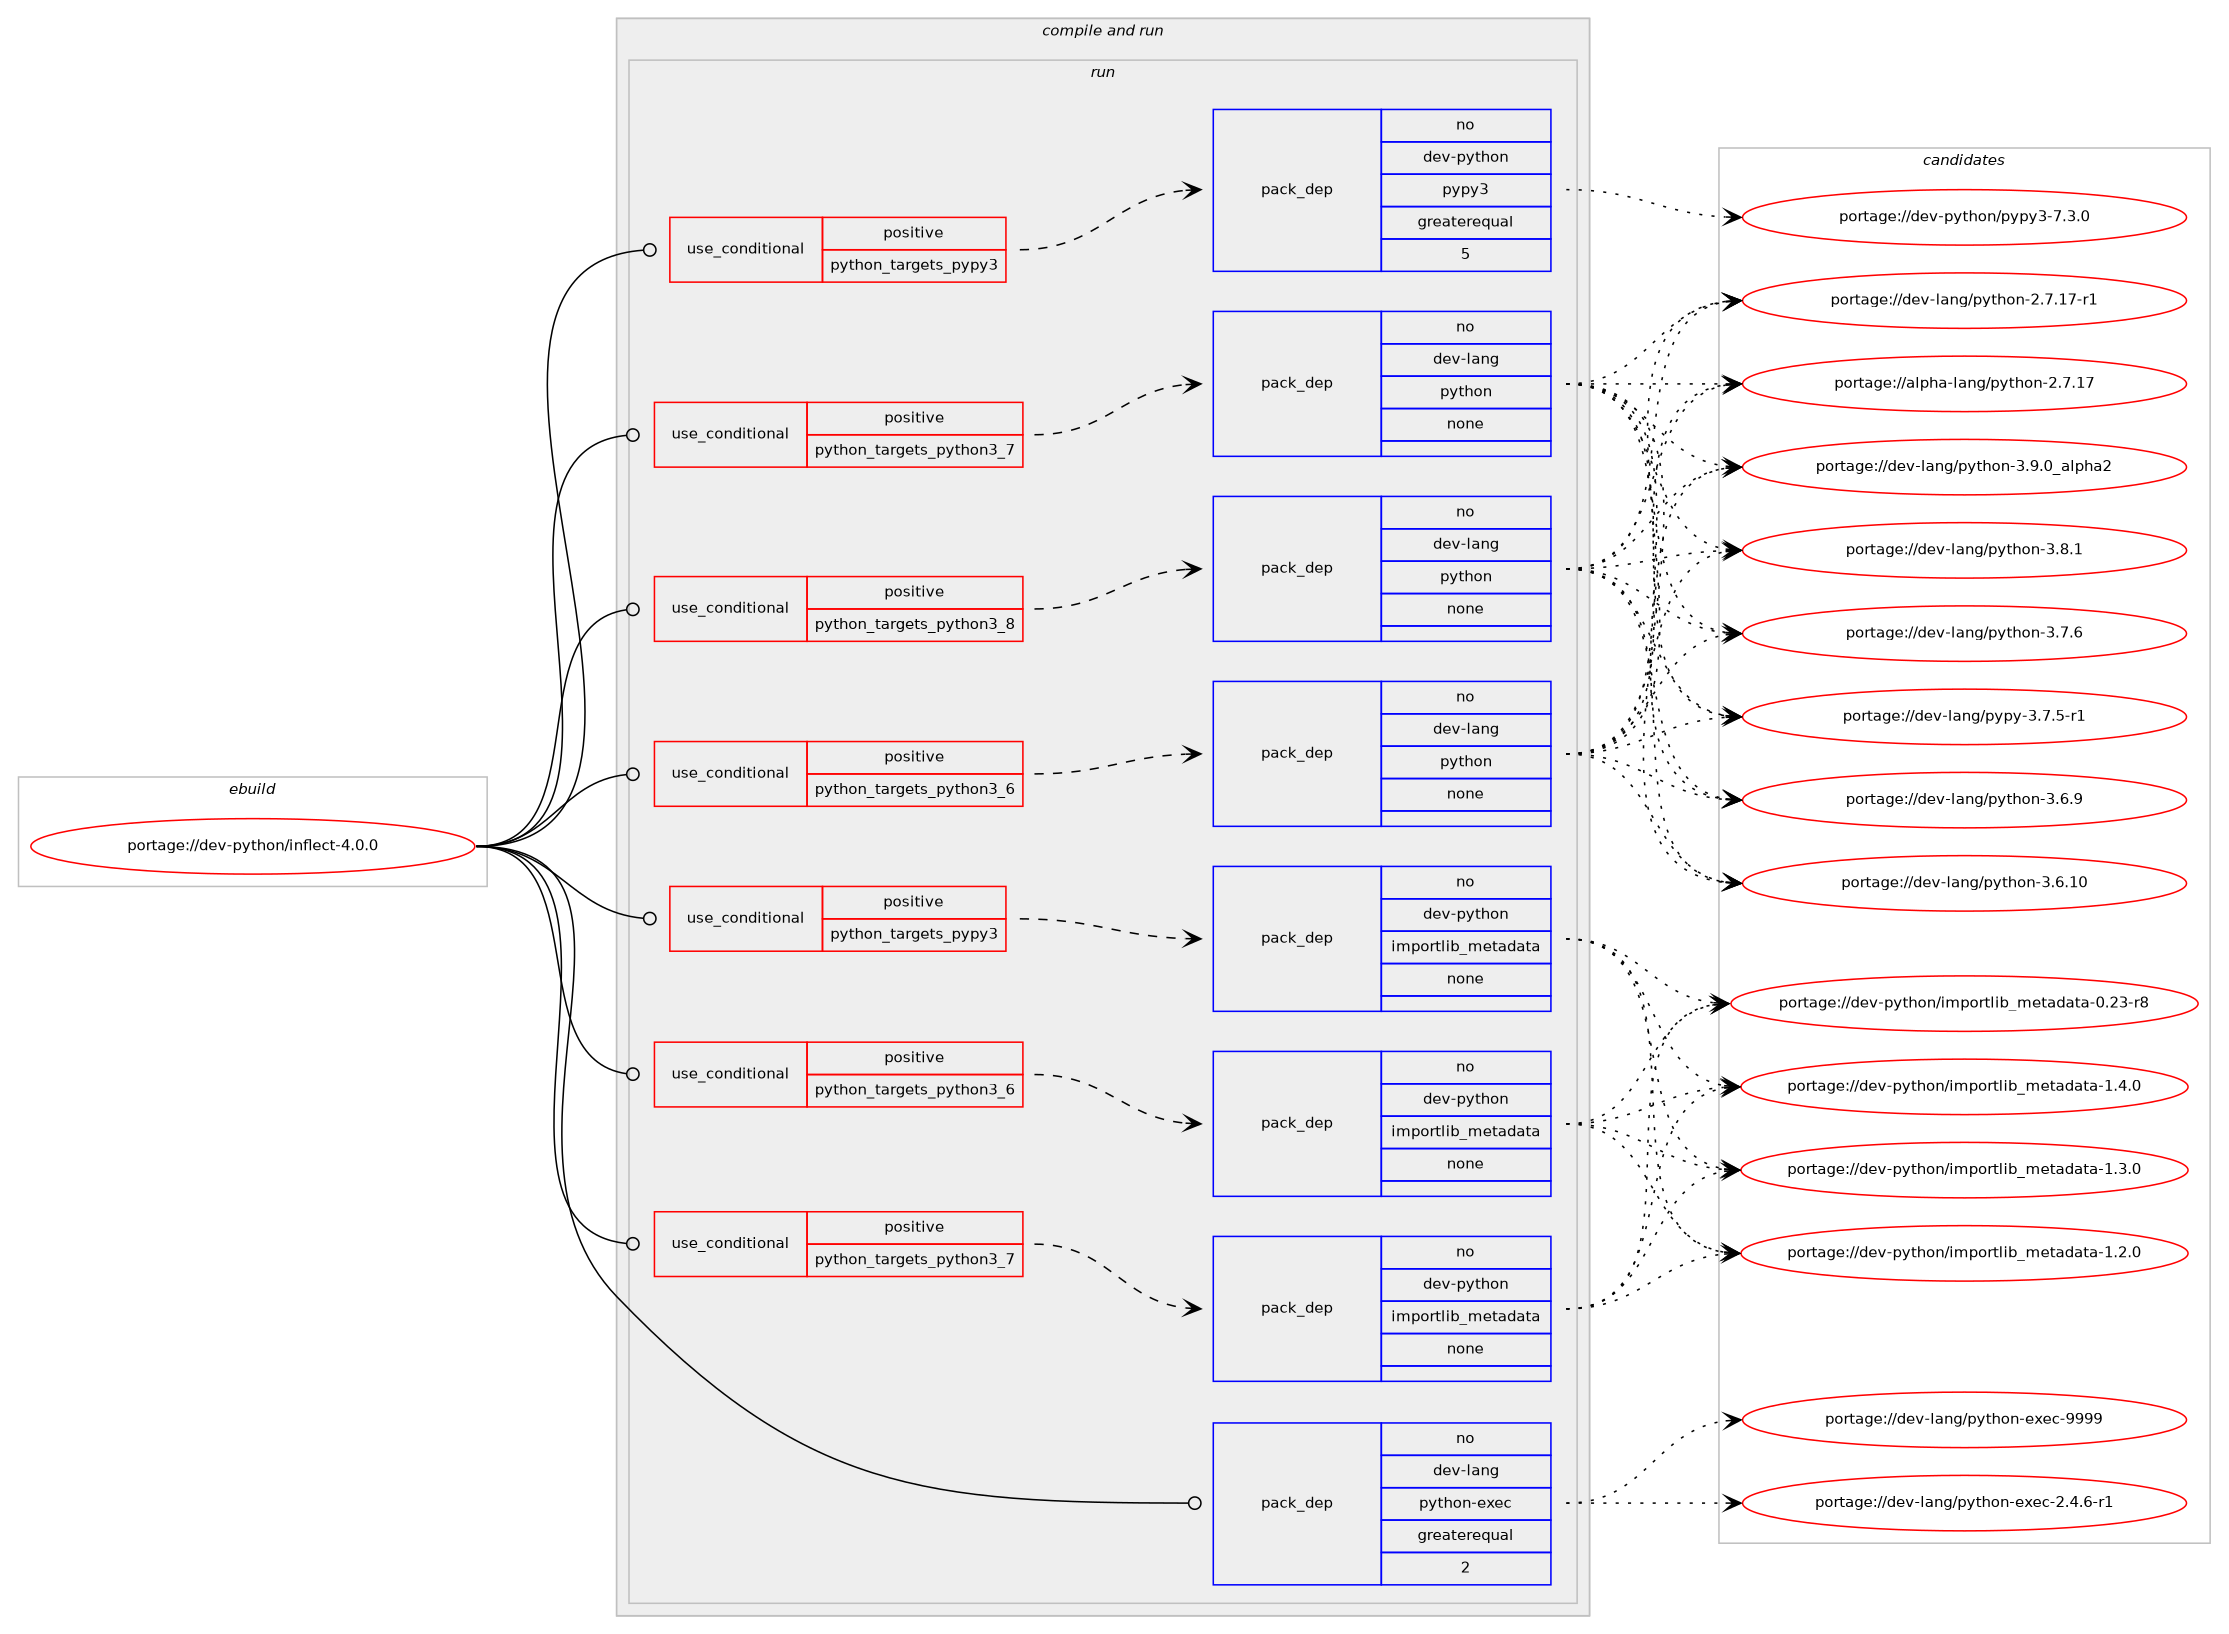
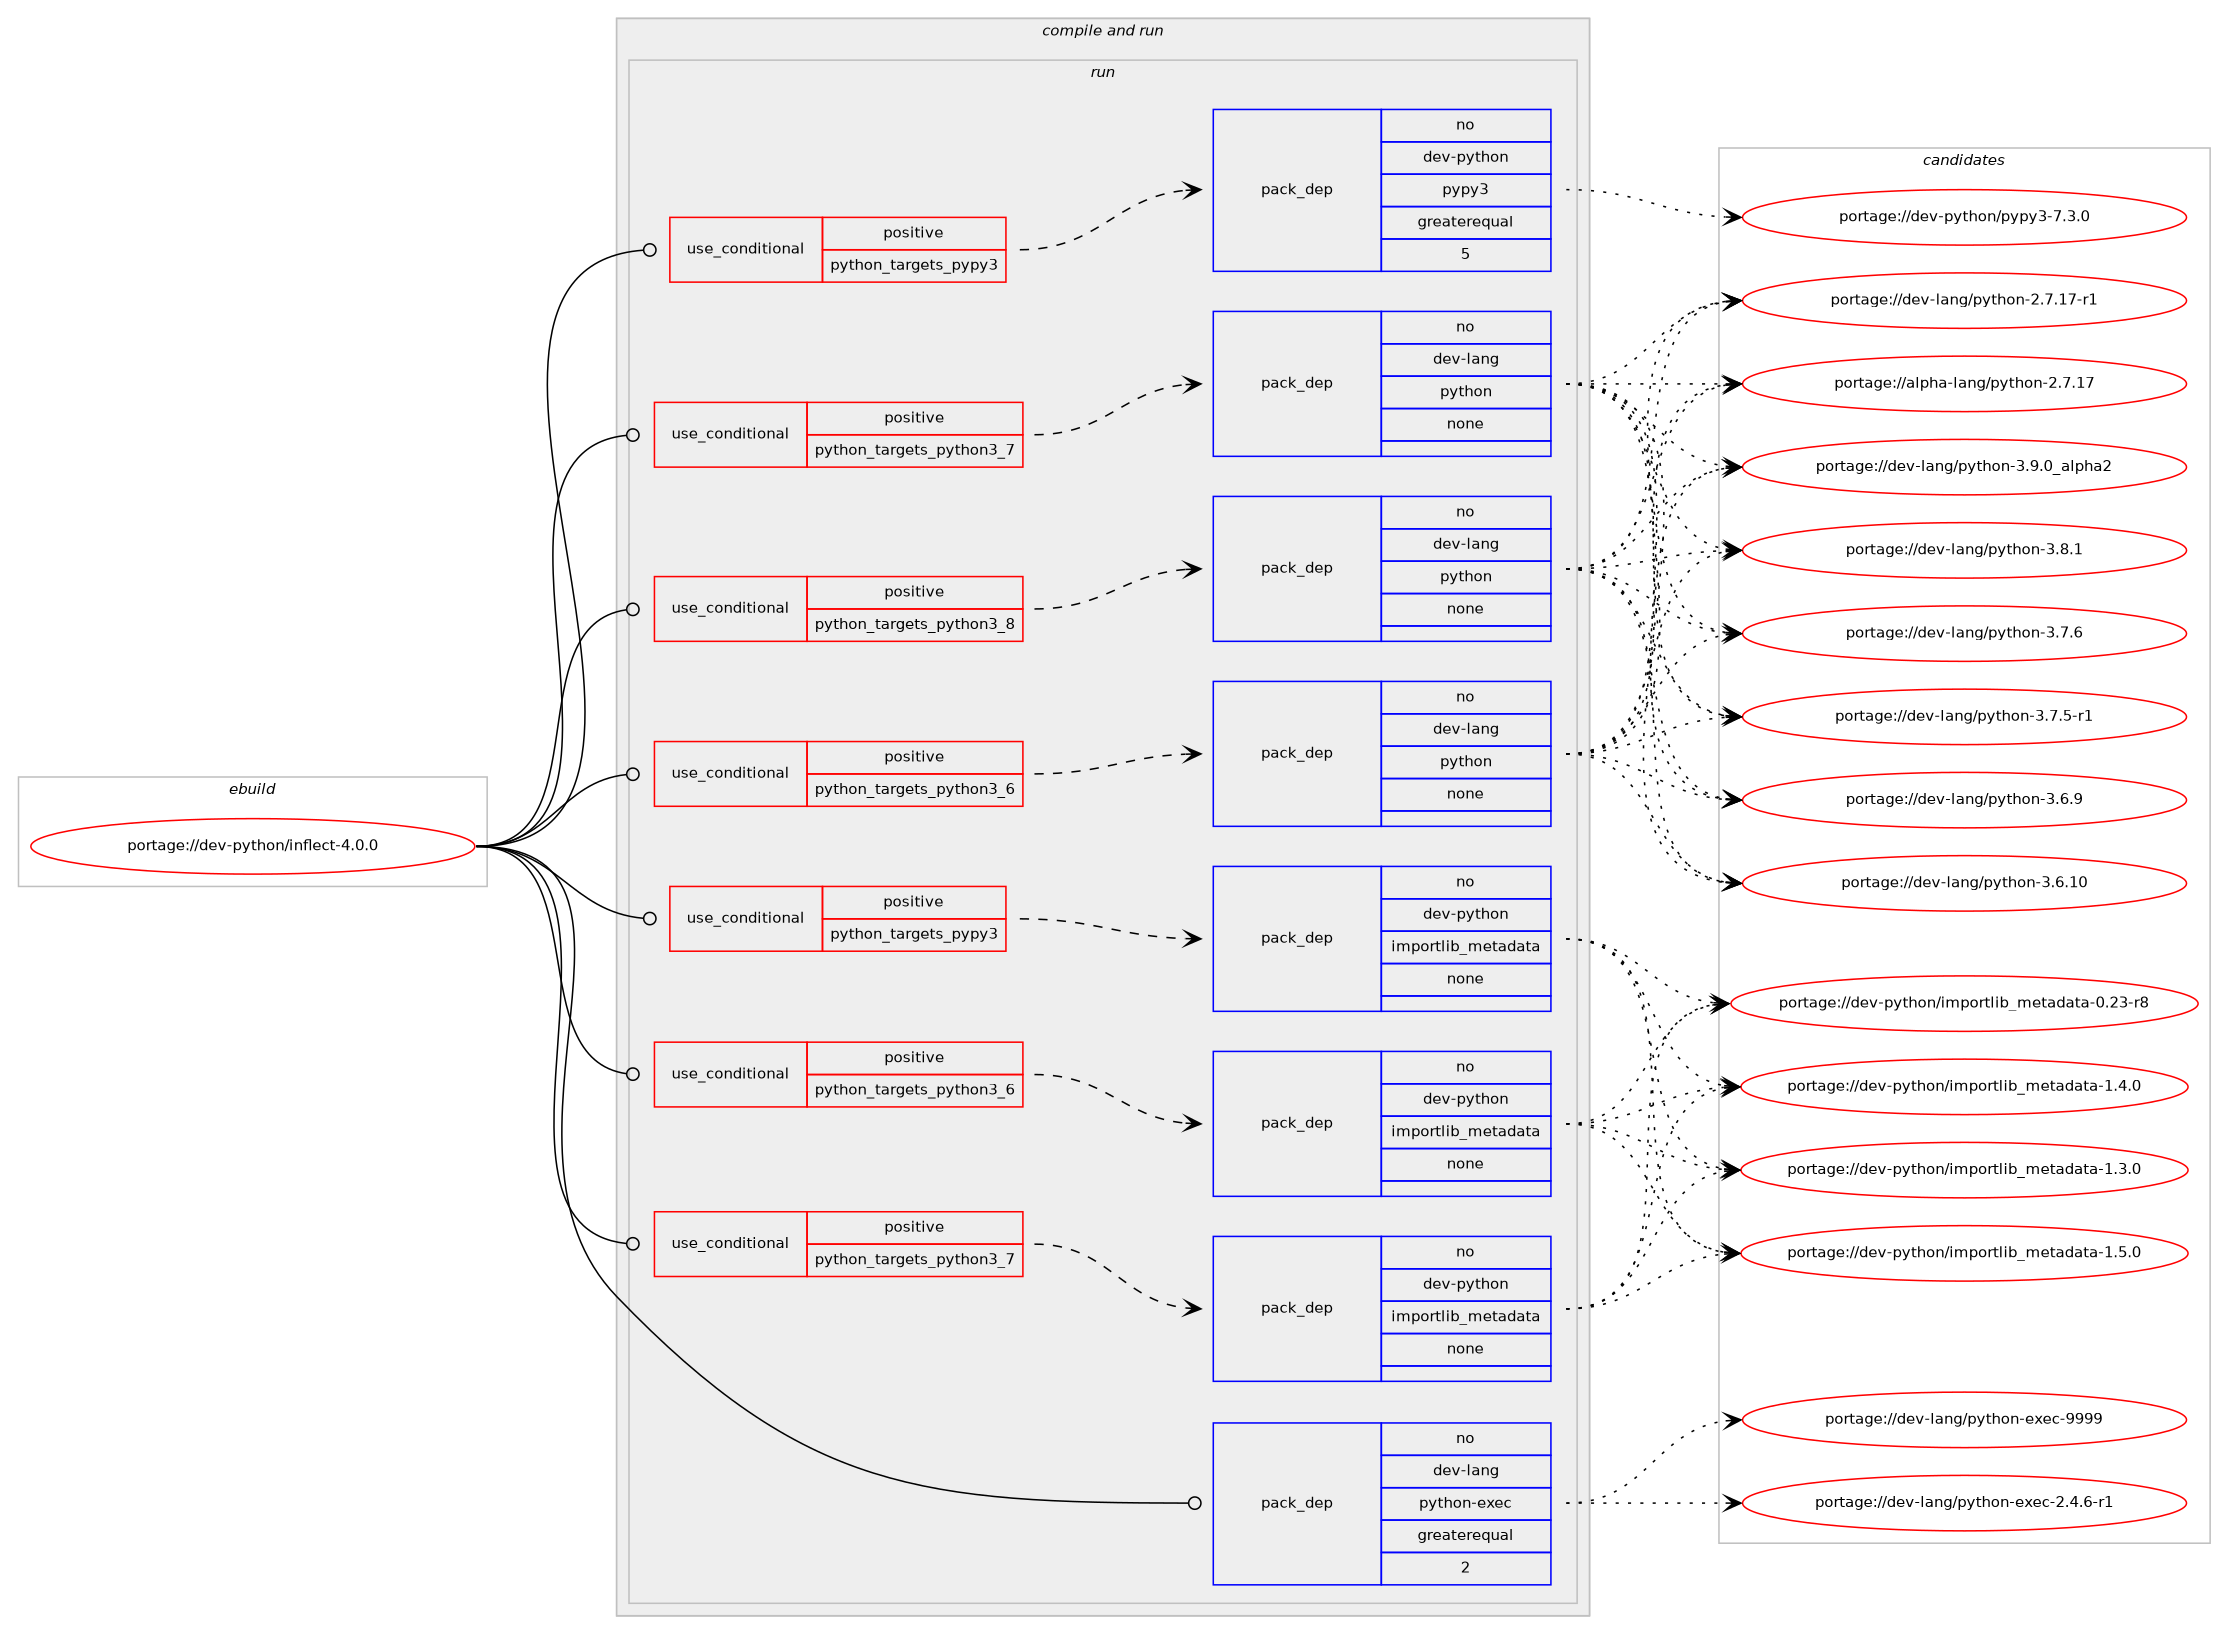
(1965, 717) -> (1965, 717)
(1965, 1253) -> (1965, 1253)
